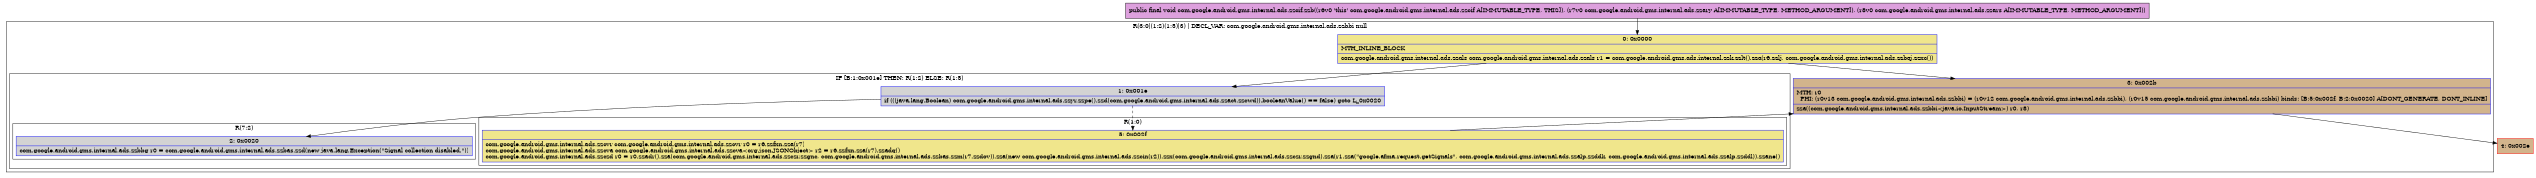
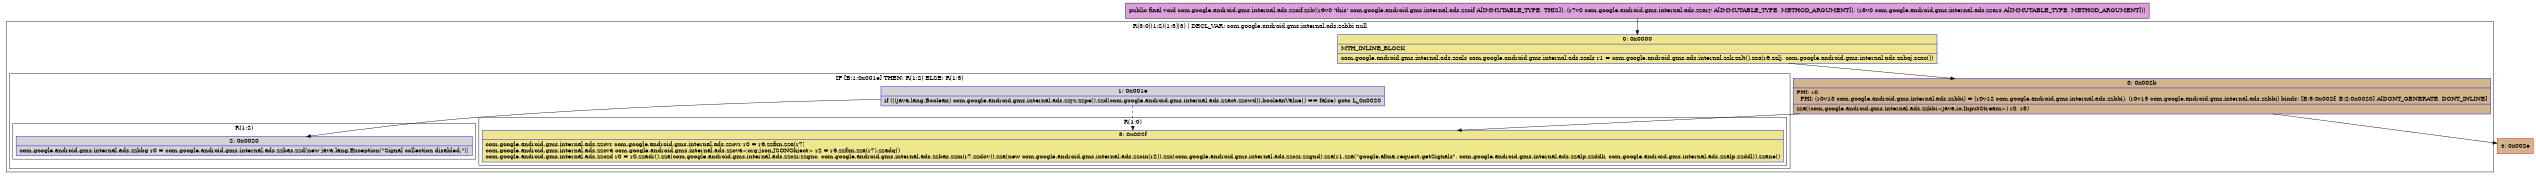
(1342, 77) -> none
(1810, 93) -> (1808, 93)
(1620, 122) -> (1631, 122)
(244, 128) -> (244, 128)
